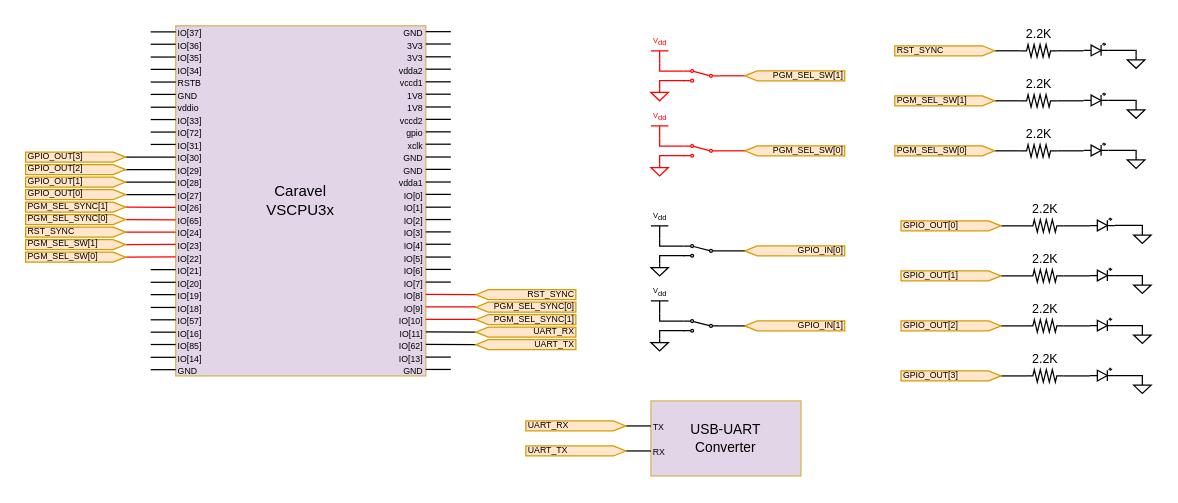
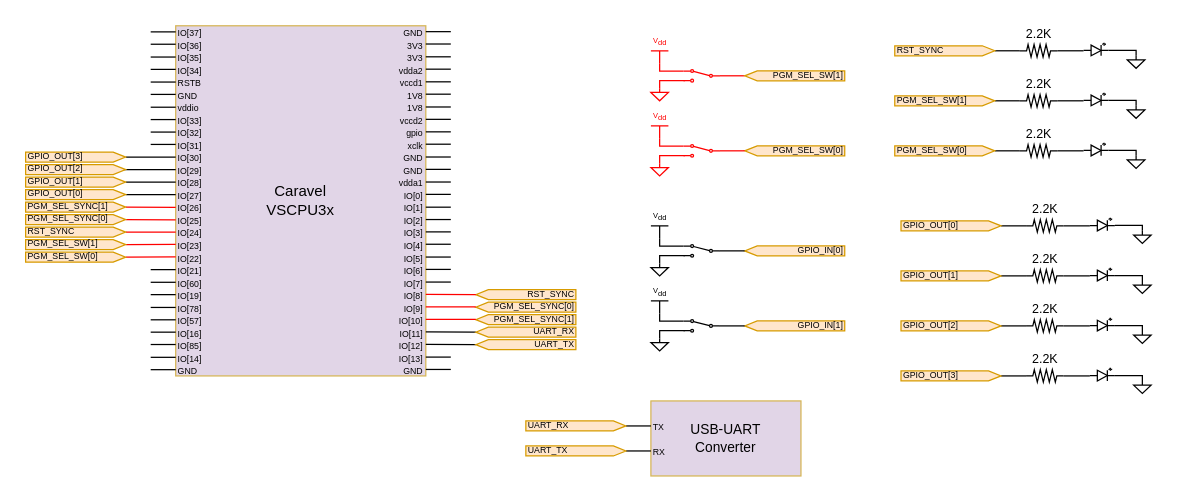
(202, 132) -> (202, 132)
(202, 219) -> (202, 219)
(202, 282) -> (202, 282)
(202, 307) -> (202, 307)
(399, 344) -> (399, 344)
